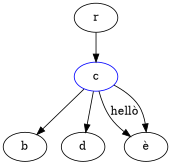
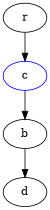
(90, 108) -> (25, 159)
(146, 147) -> none
